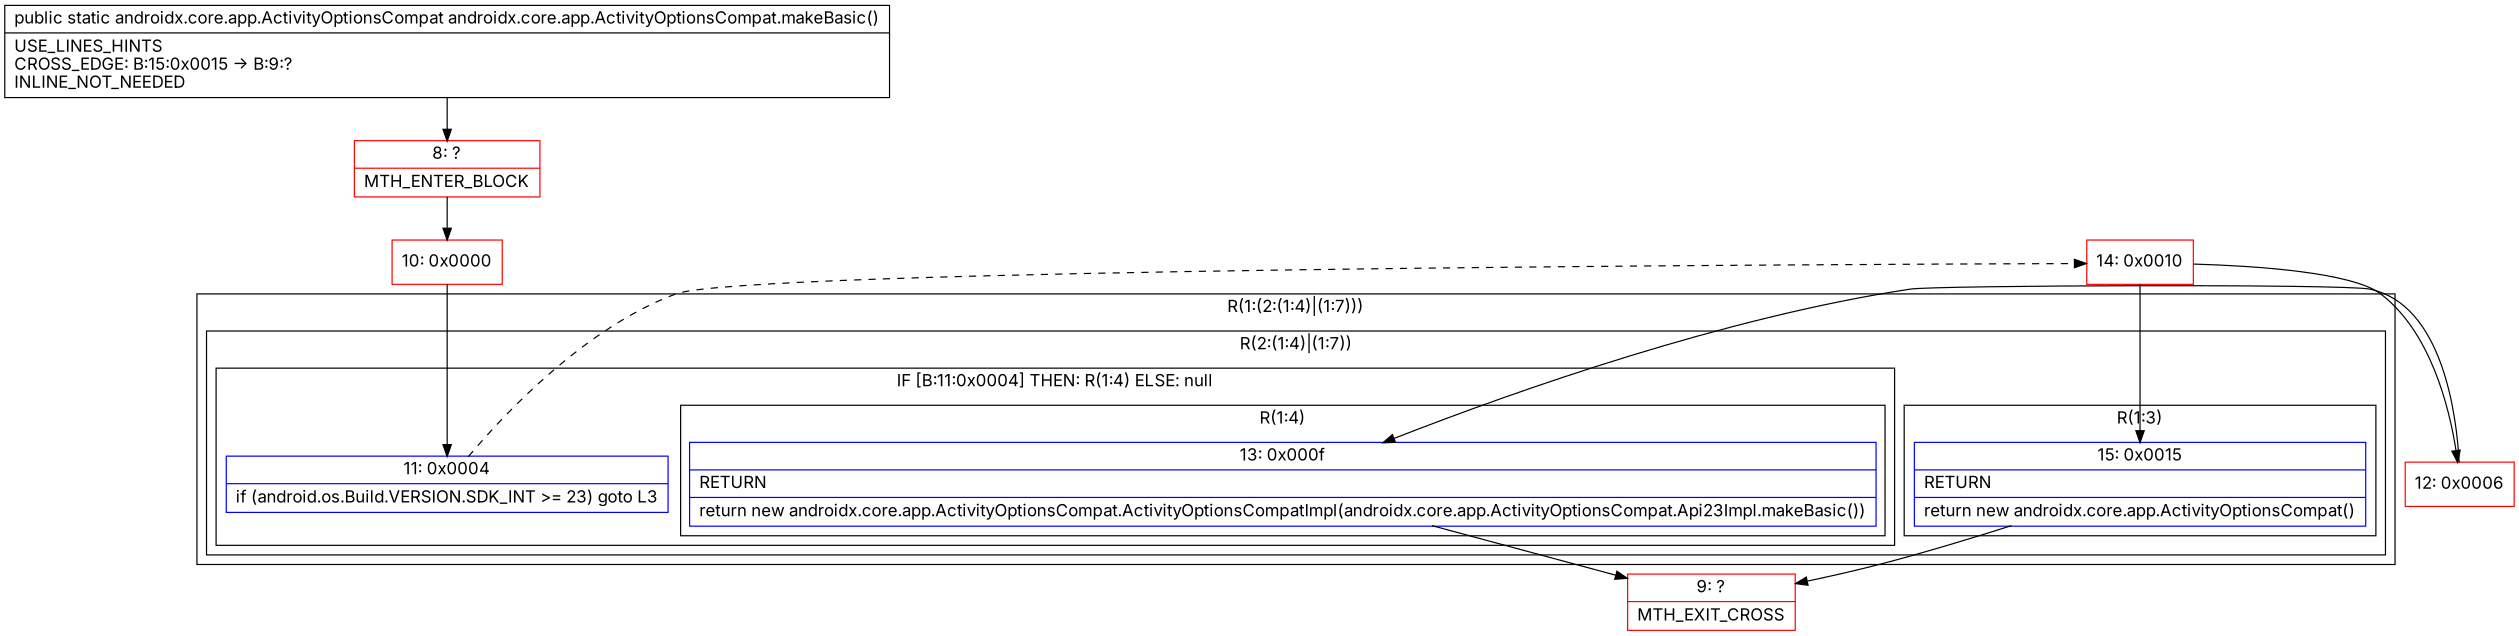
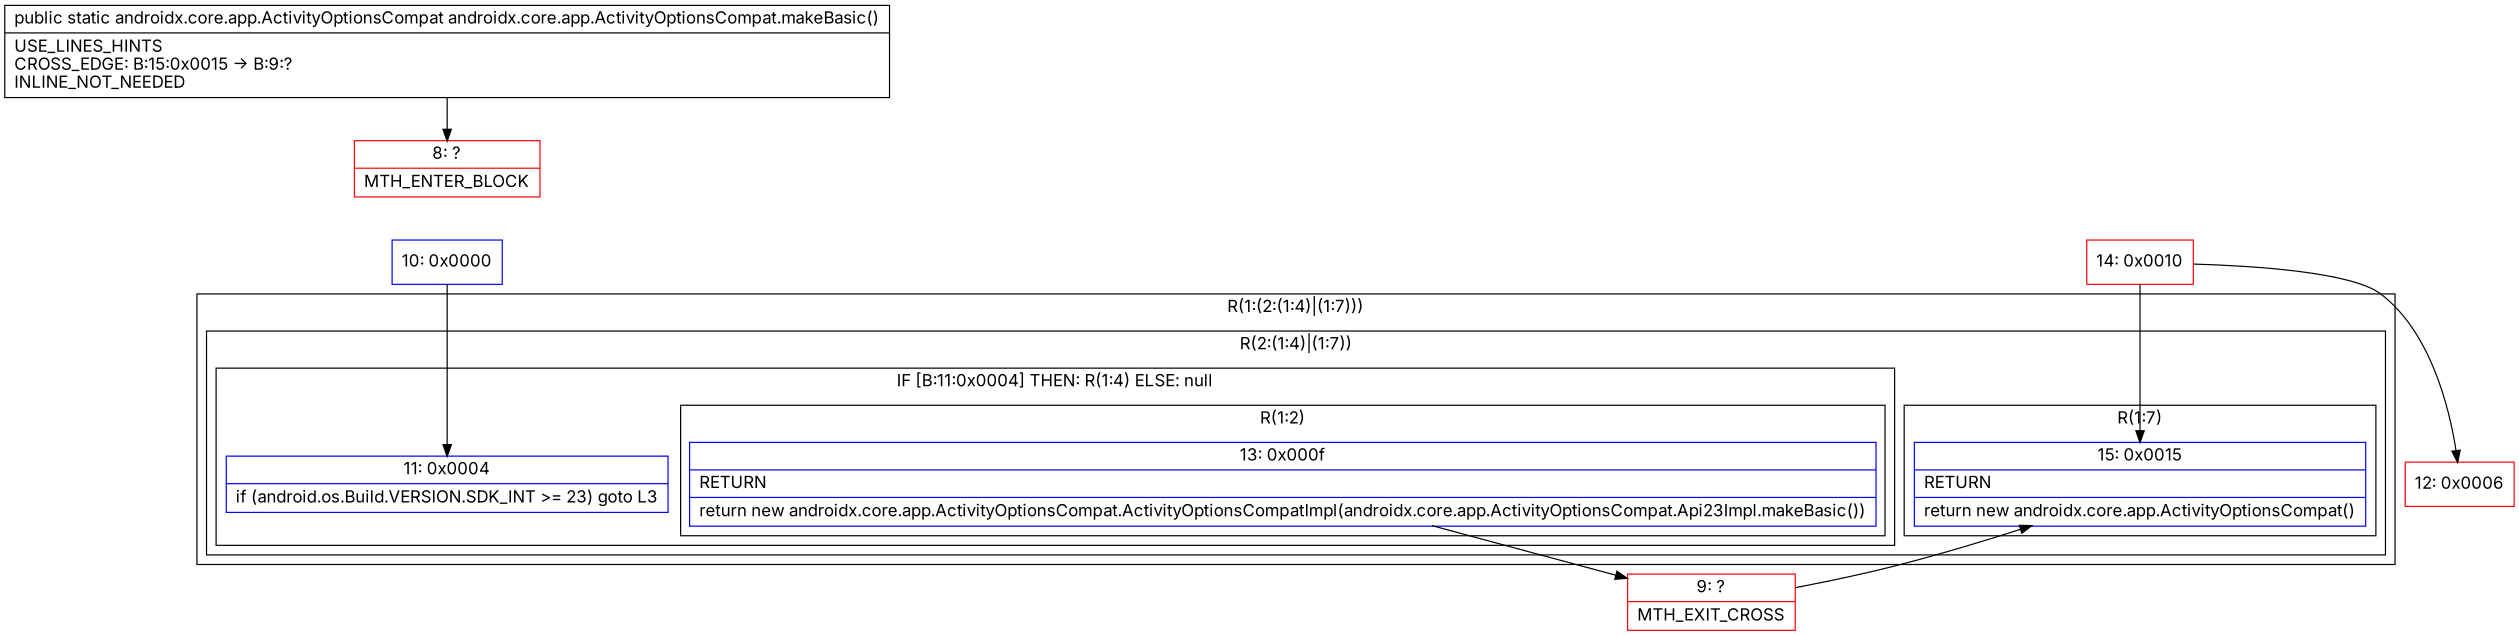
(447, 212) -> none
(447, 262) -> (447, 262)
(1242, 271) -> none
(2005, 287) -> none
(1283, 419) -> (1283, 419)
(2140, 419) -> (2140, 419)
(1941, 547) -> (1869, 572)
